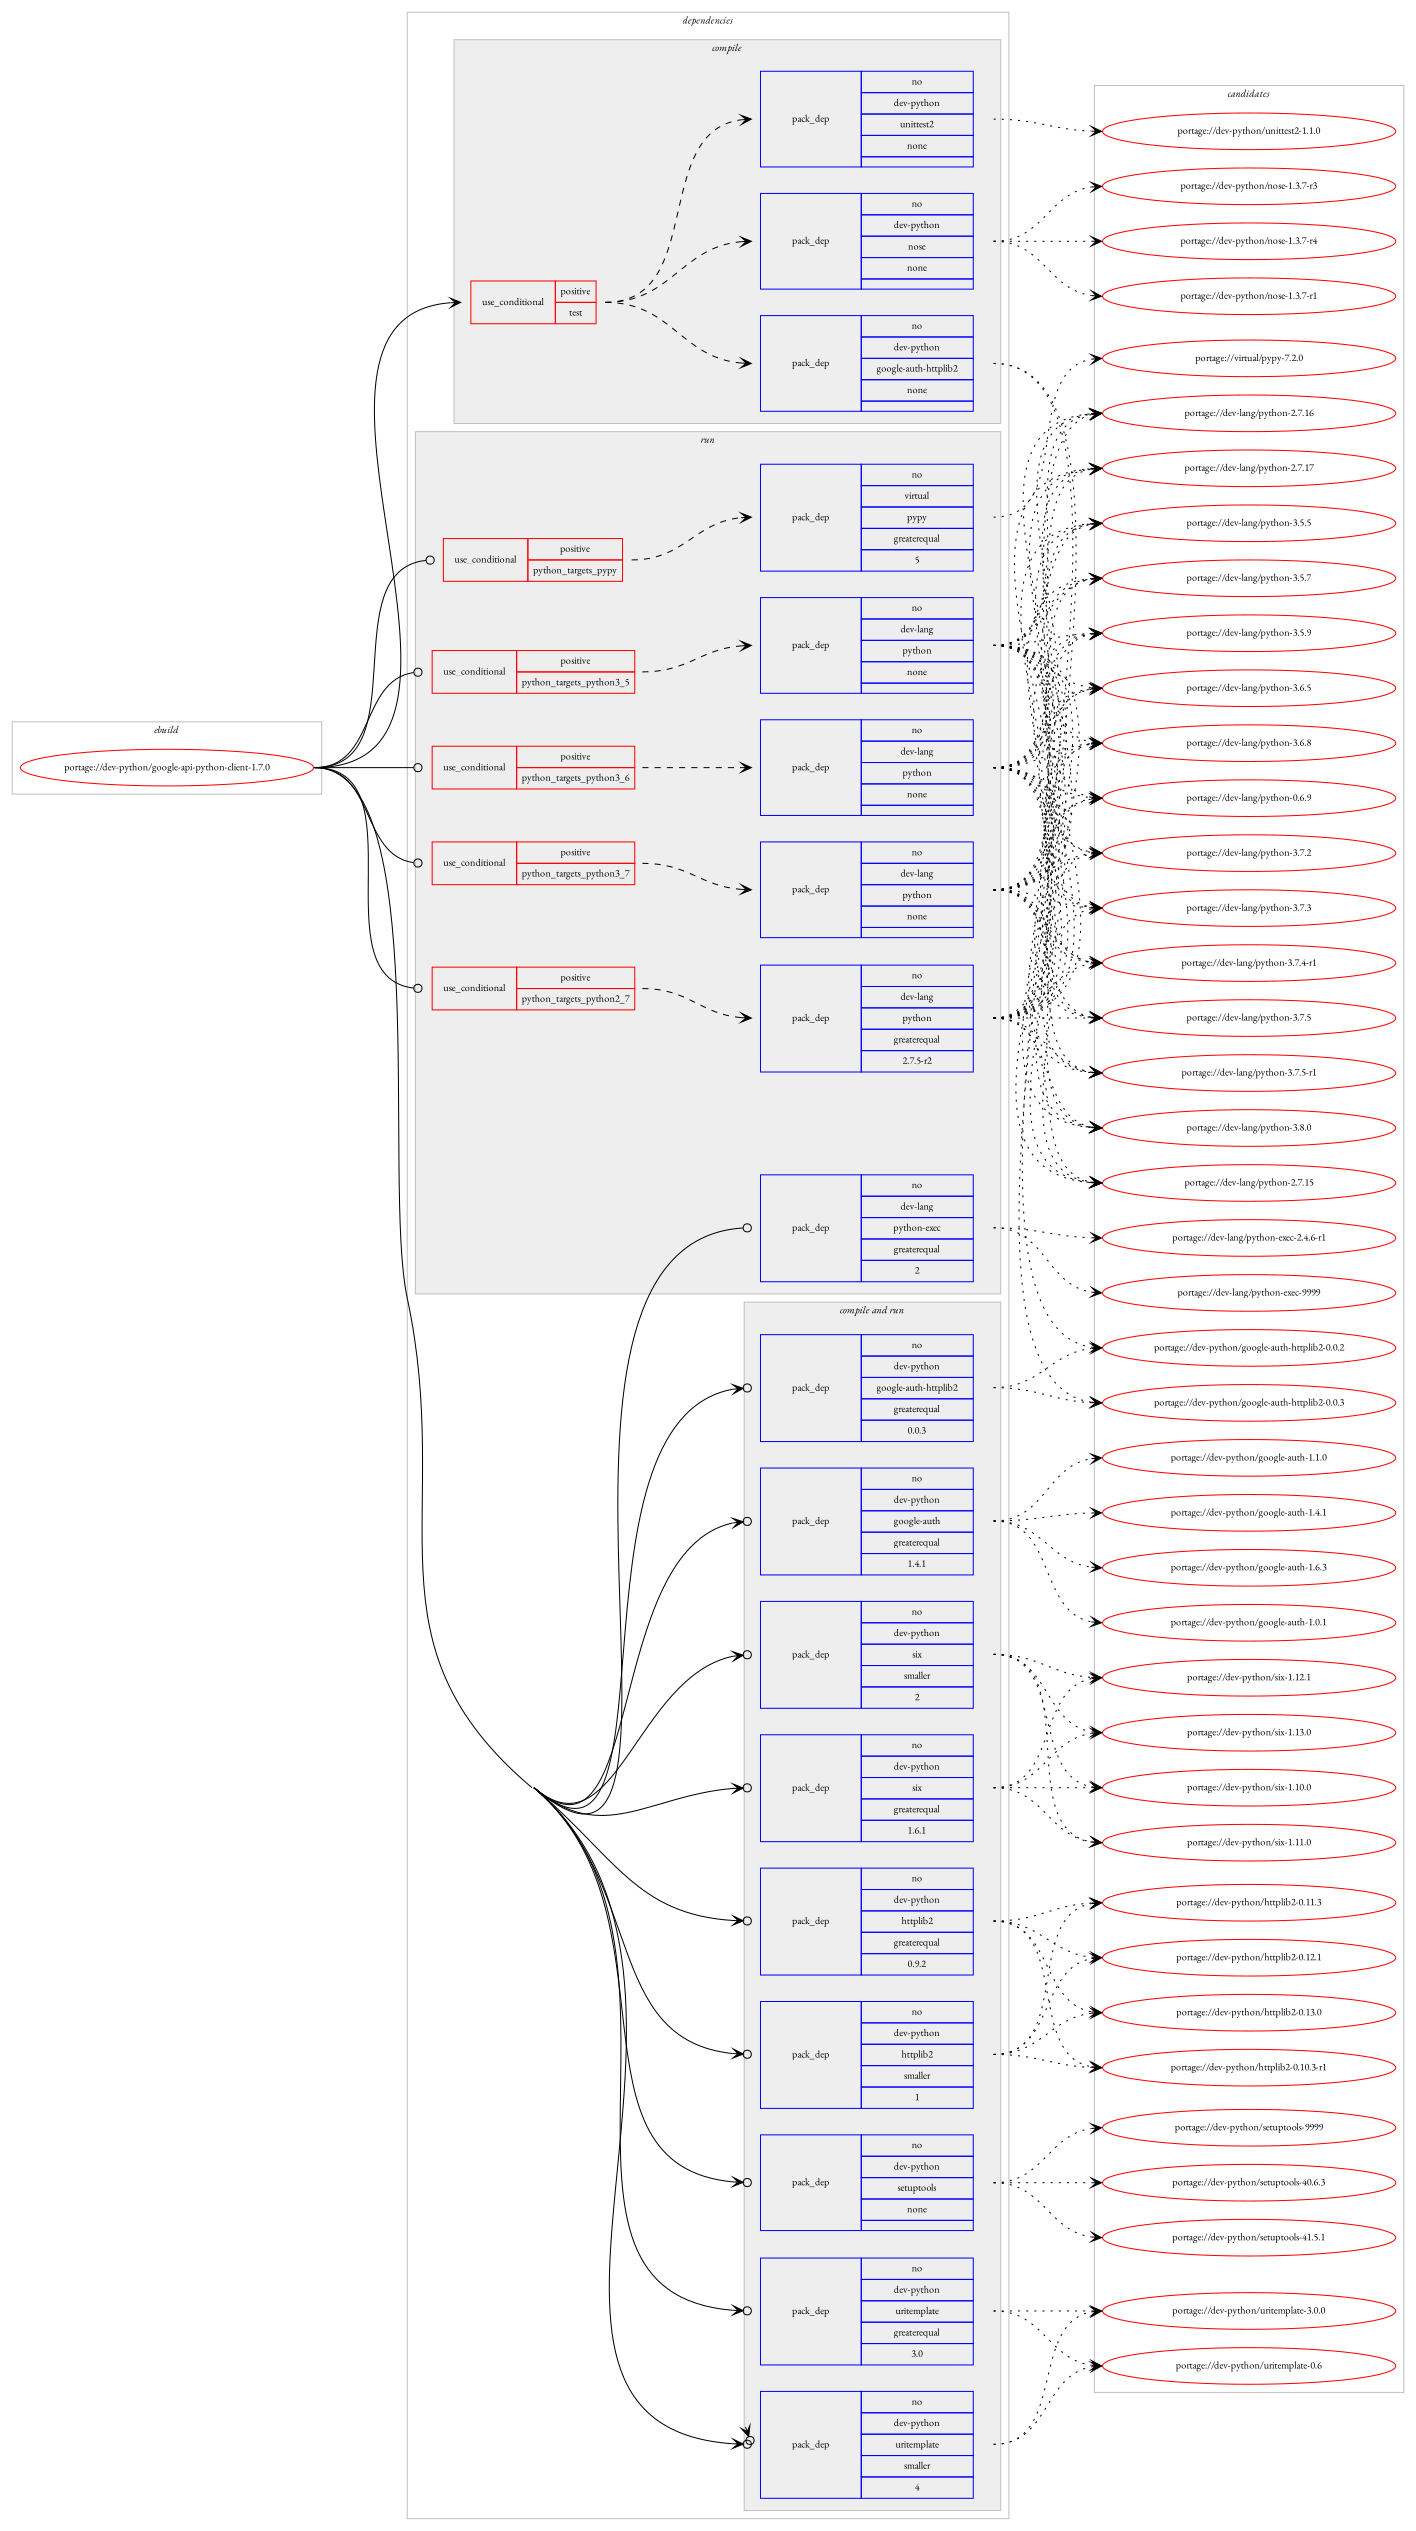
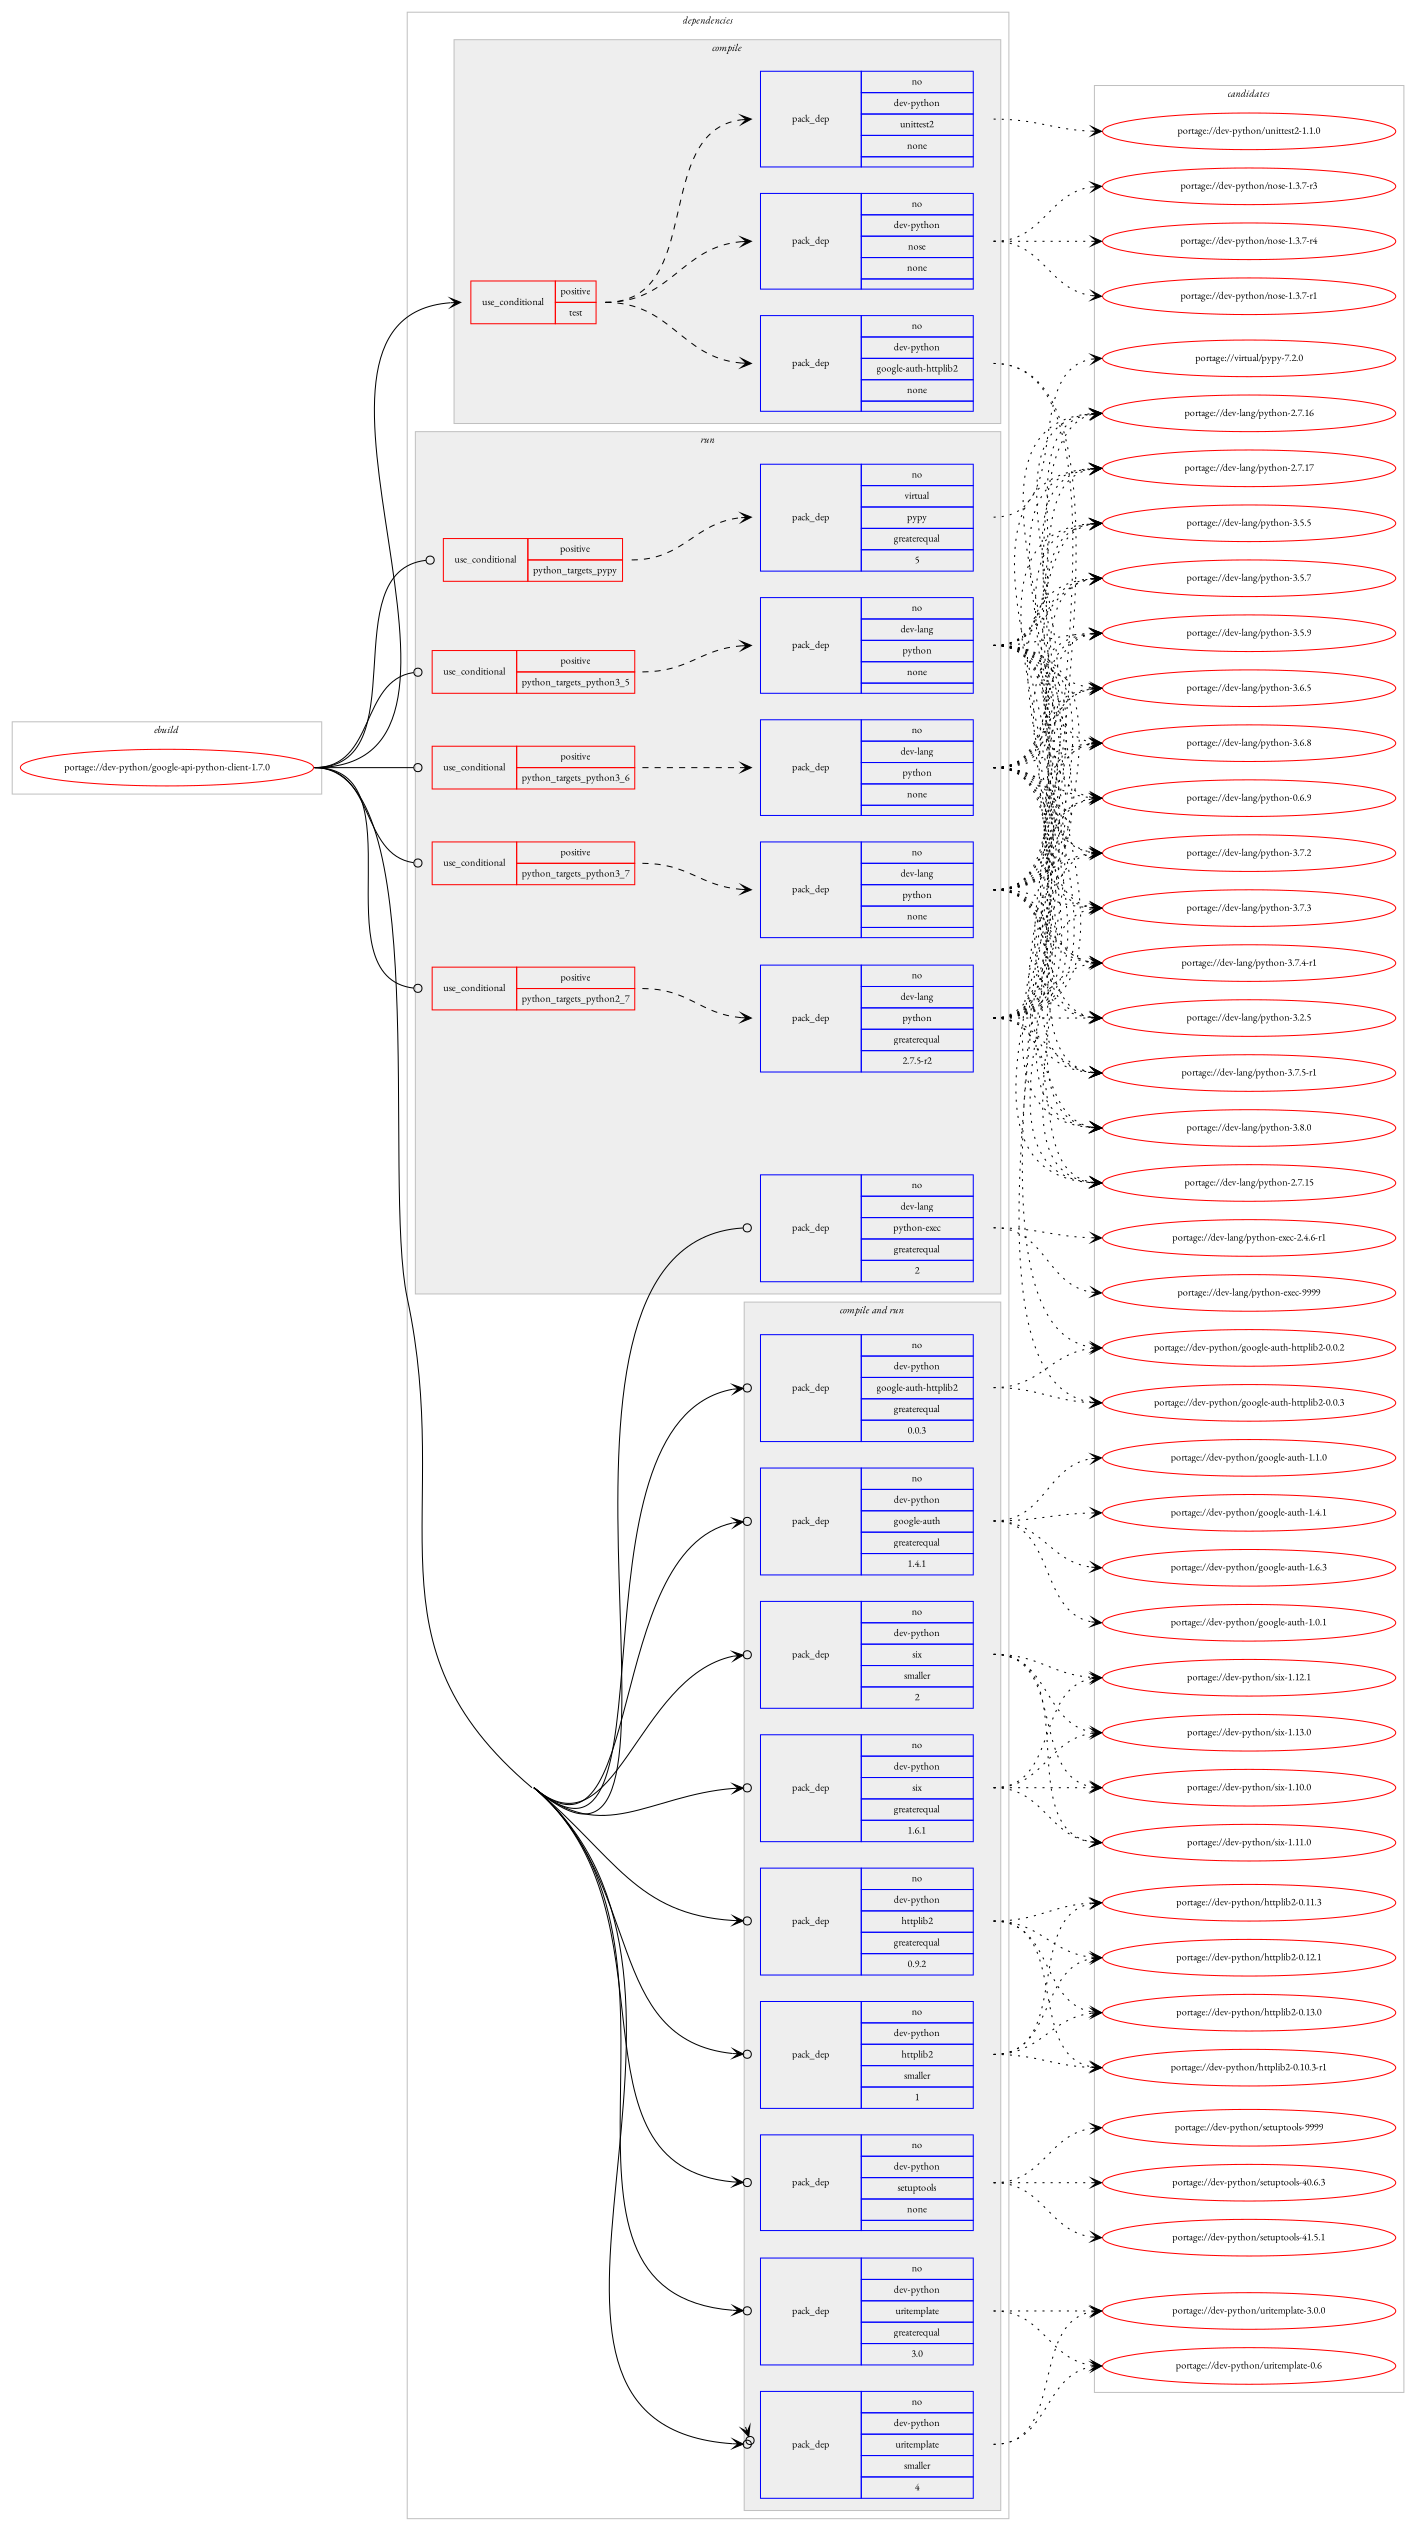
(1249, 1018) -> (1249, 1018)
